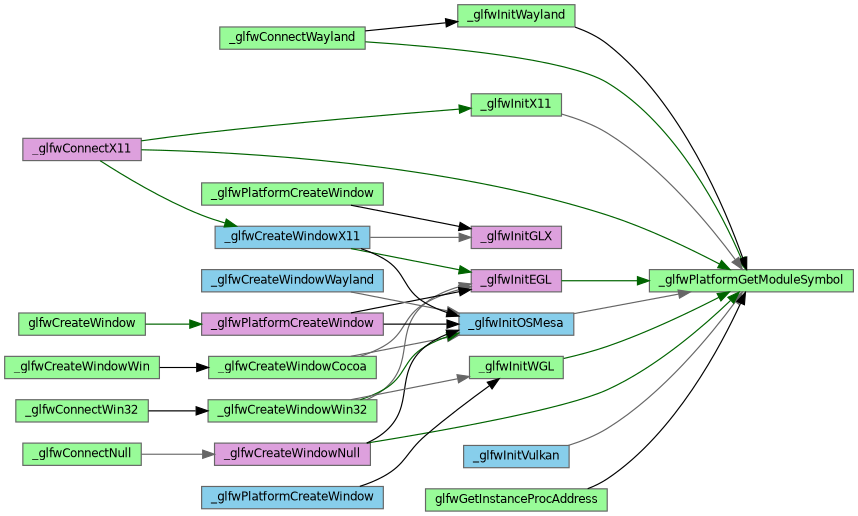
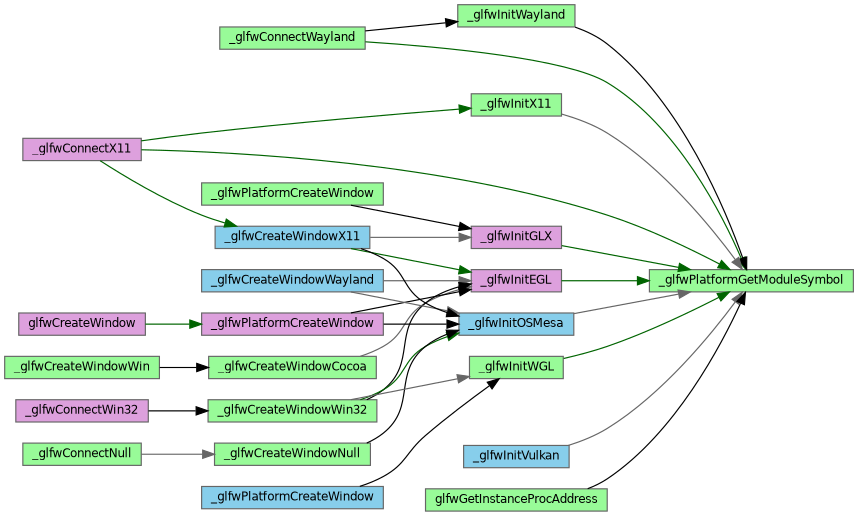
none -> (421, 281)
(82, 324) -> (82, 324)
(406, 337) -> (406, 337)
(397, 347) -> none
(563, 404) -> (620, 257)
(82, 411) -> (82, 411)
(292, 454) -> (292, 454)
